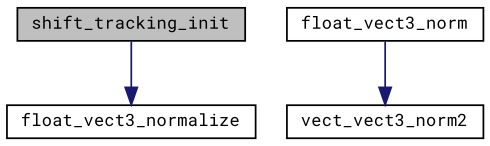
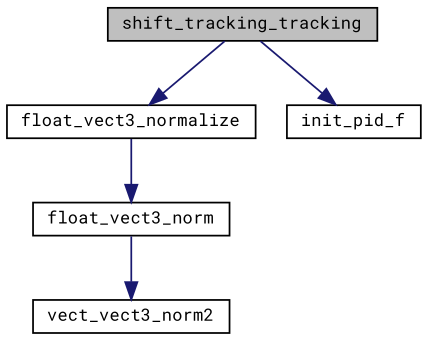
(131, 24) -> (243, 24)
none -> (354, 122)
none -> (131, 162)
